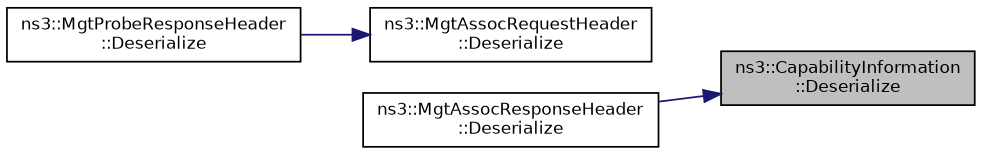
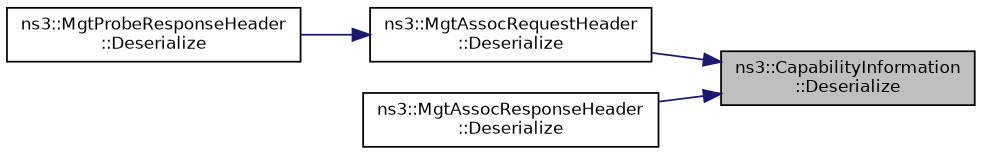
none -> (678, 56)
